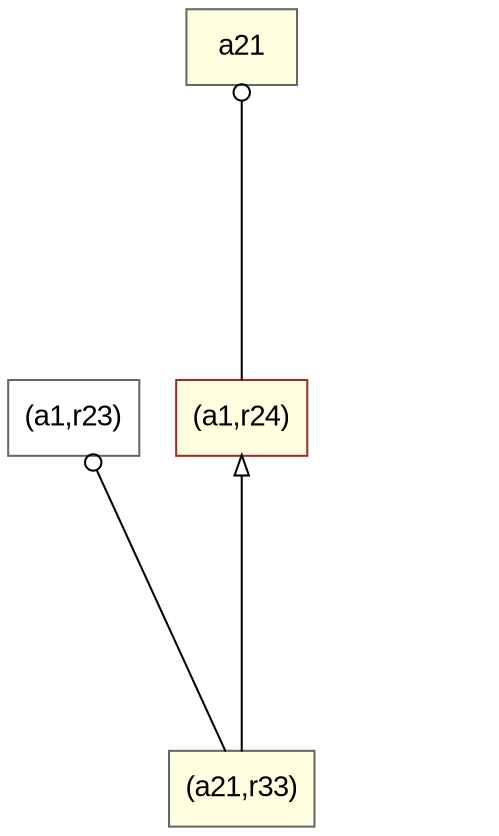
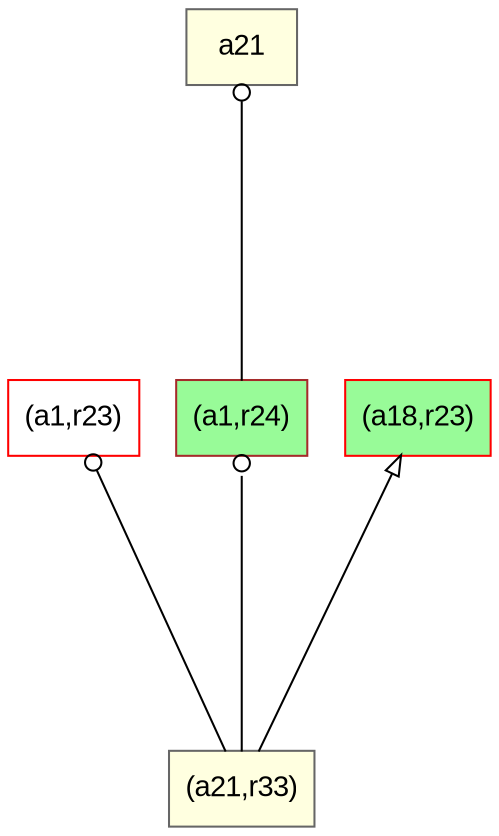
(74, 418) -> (74, 418)
(242, 418) -> (242, 418)
none -> (418, 418)
(242, 614) -> (242, 614)
